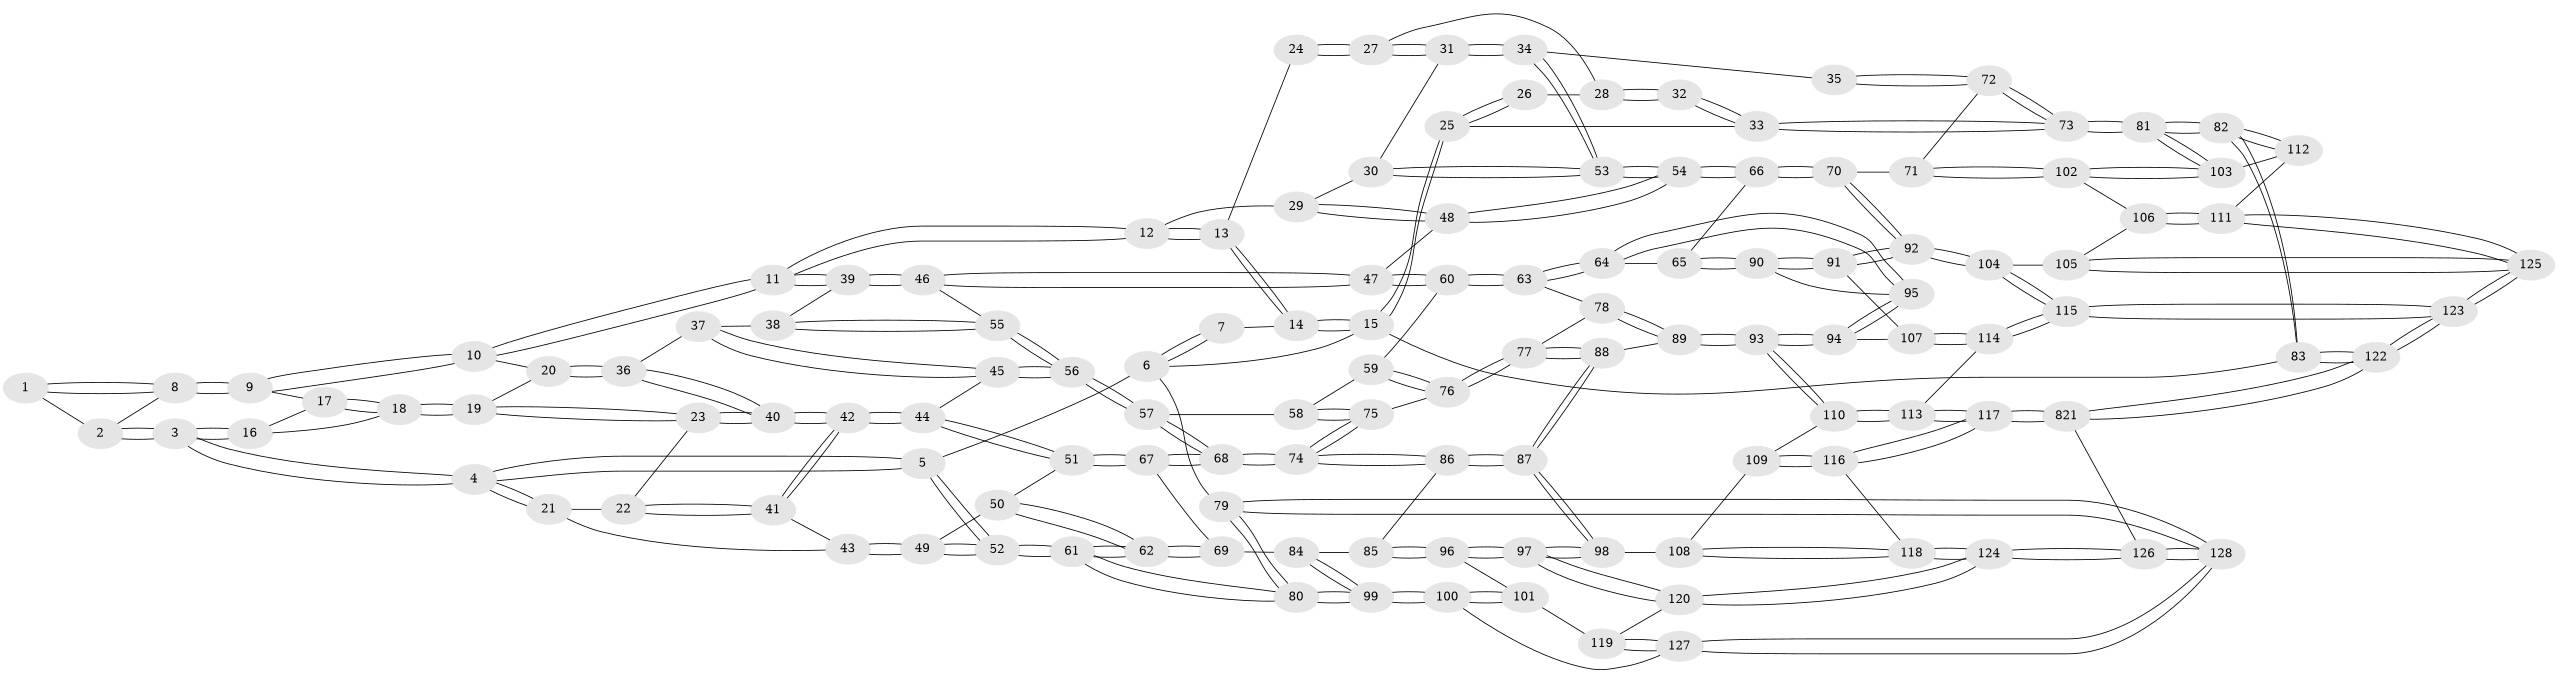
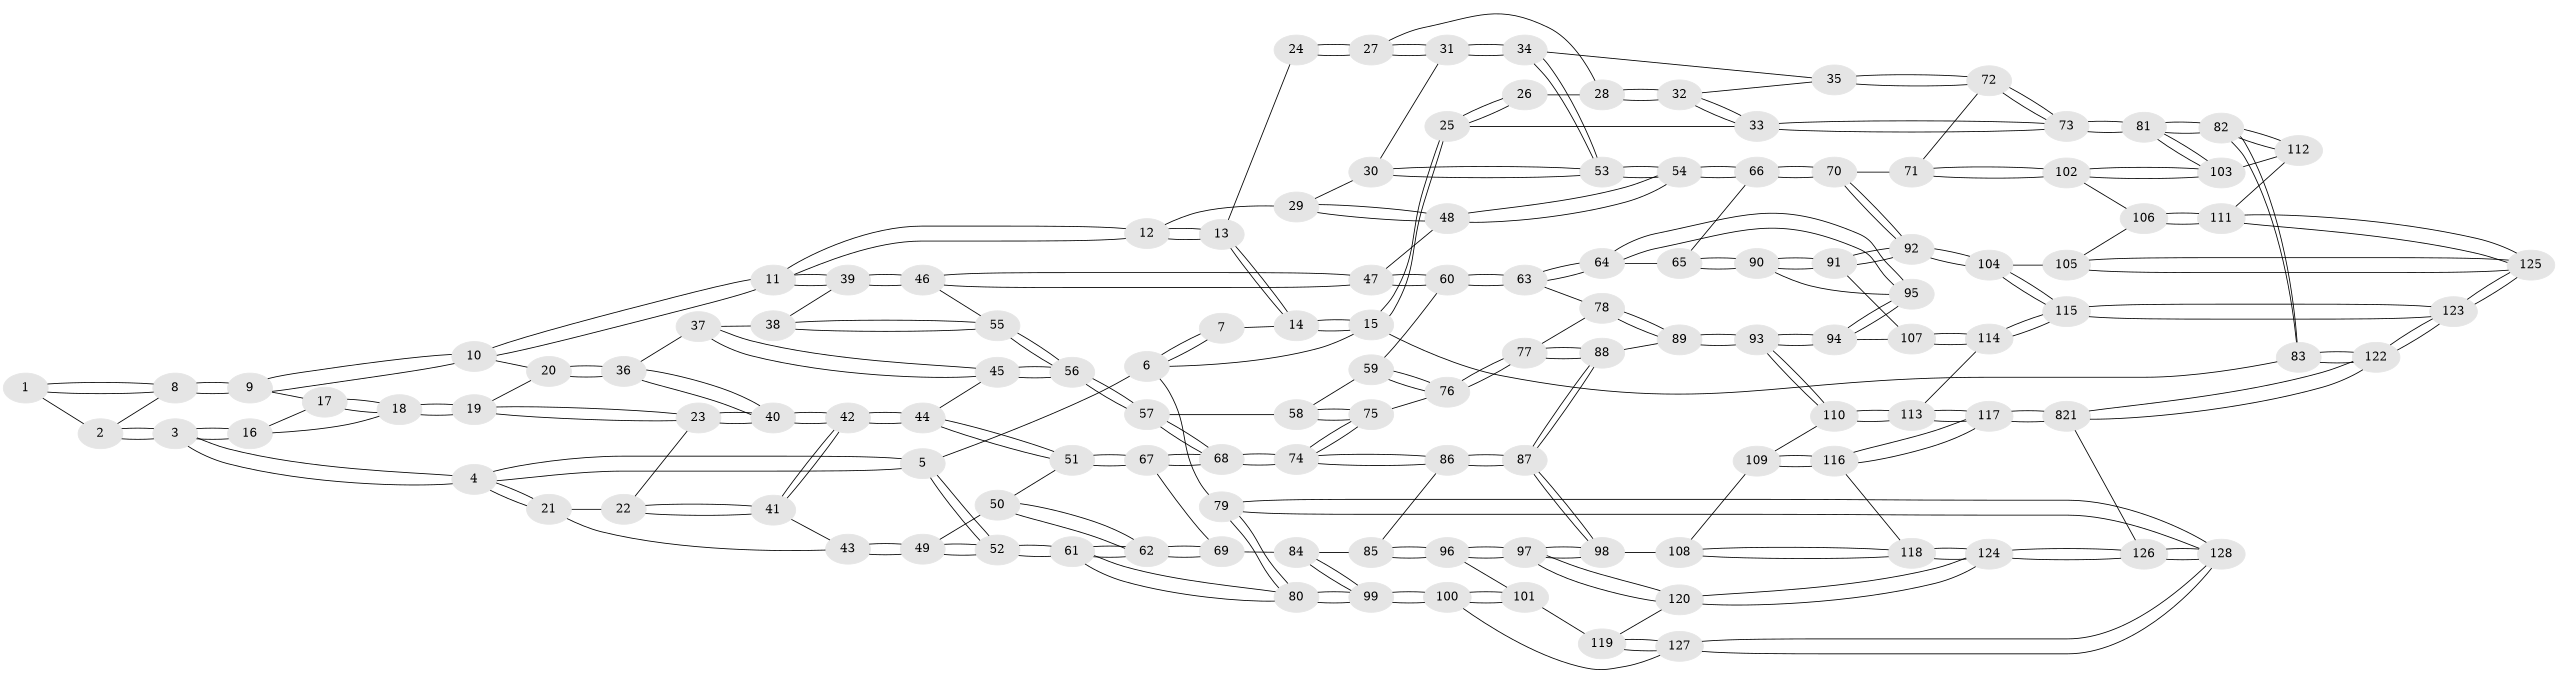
none -> (1757, 87)
